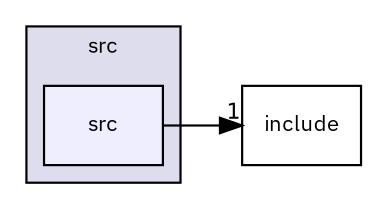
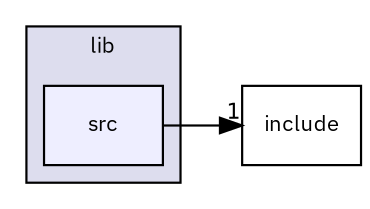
(103, 47) -> (103, 47)
